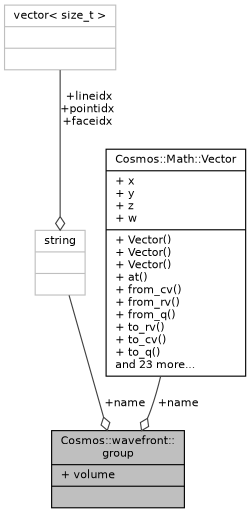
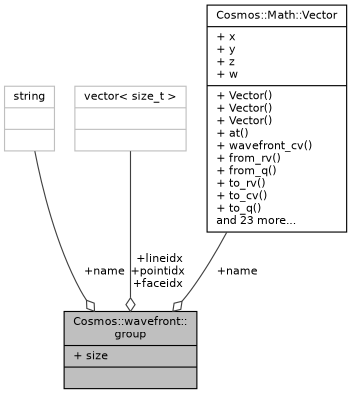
(60, 143) -> (130, 224)
(149, 290) -> (264, 146)
(89, 475) -> (91, 356)
